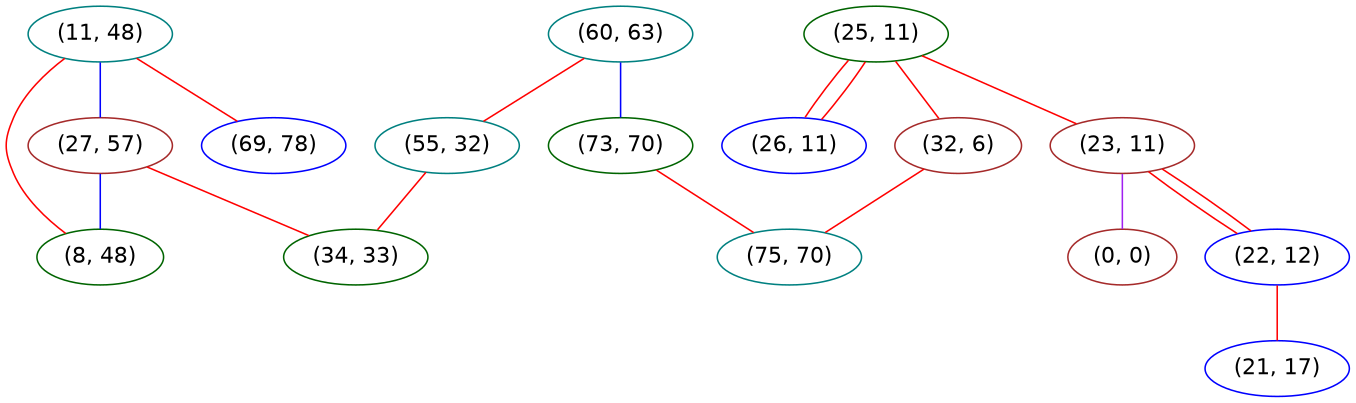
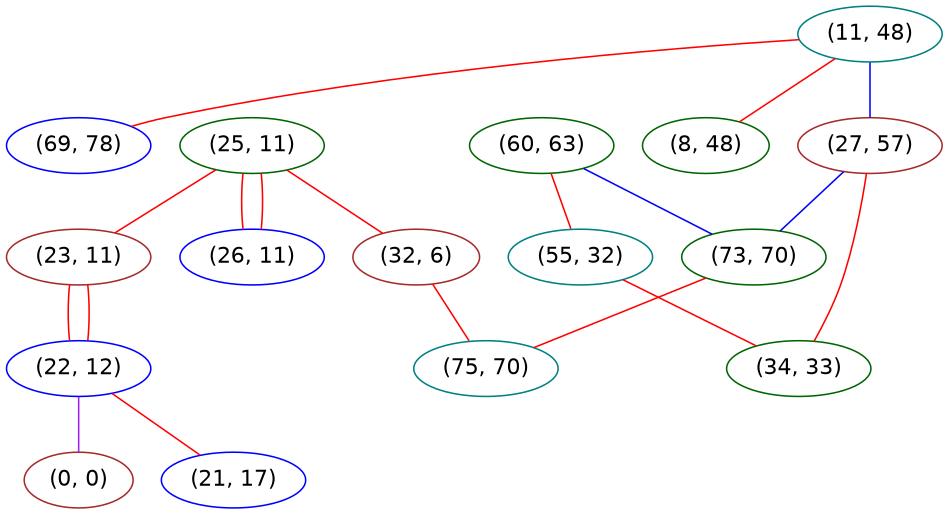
(621, 34) -> (542, 146)
(100, 201) -> (812, 201)
(1122, 201) -> (79, 424)
